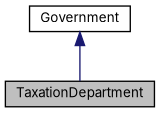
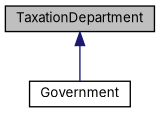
(80, 63) -> (80, 63)
